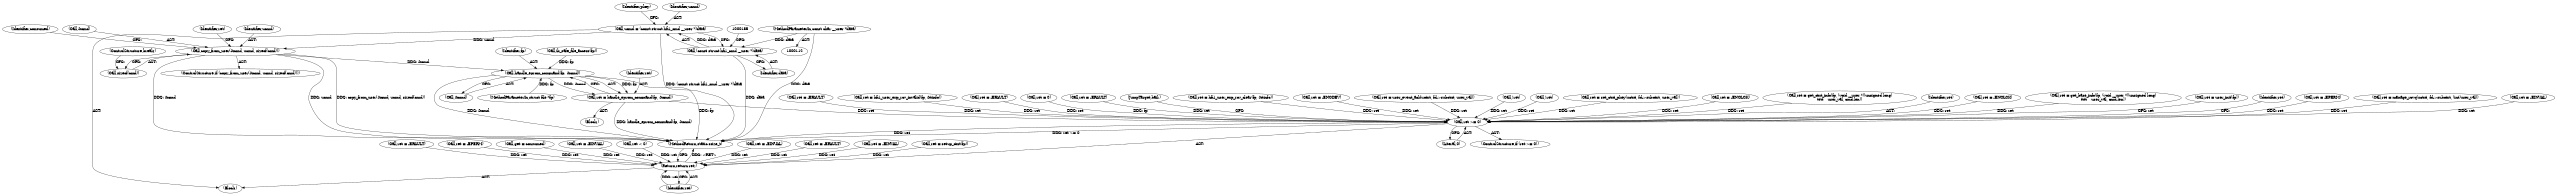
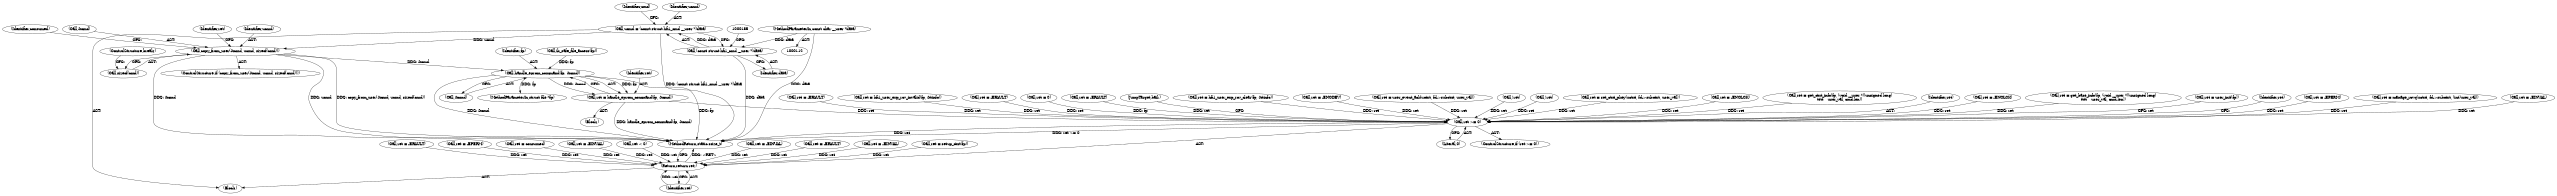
(636, 7) -> (636, 7)
(536, 88) -> (521, 83)
(525, 144) -> (525, 144)
